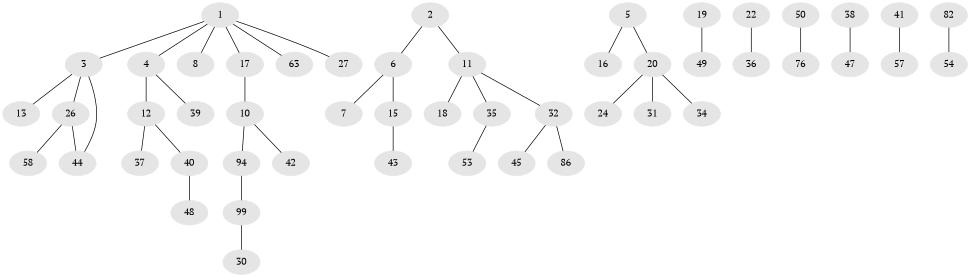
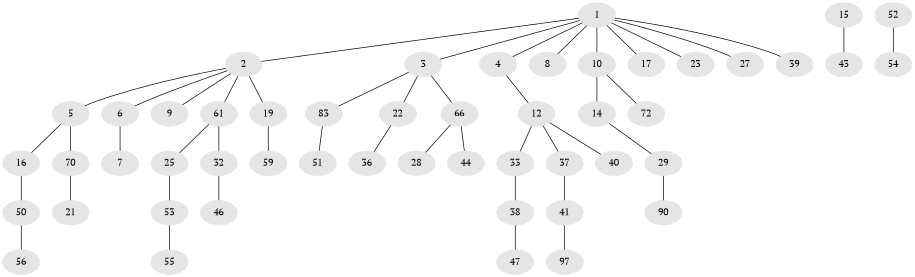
(949, 15) -> (893, 15)
none -> (420, 40)
(294, 64) -> (696, 64)
(467, 64) -> (219, 114)
(652, 64) -> (71, 163)
(702, 64) -> (268, 163)
(801, 64) -> (21, 262)
(899, 64) -> (565, 262)
none -> (154, 84)
(171, 89) -> (699, 33)
(245, 89) -> (597, 40)
none -> (256, 89)
(393, 89) -> none
(21, 114) -> (324, 114)
(71, 114) -> (460, 114)
none -> (169, 114)
(443, 114) -> none
(492, 114) -> (169, 163)
(603, 114) -> none
(652, 114) -> (71, 213)
(702, 114) -> none
(97, 115) -> (411, 89)
(28, 163) -> (416, 163)
(242, 163) -> (597, 114)
(291, 163) -> (646, 114)
none -> (318, 163)
none -> (515, 163)
(517, 163) -> none
(566, 163) -> (219, 213)
none -> (21, 188)
none -> (565, 188)
(189, 213) -> none
(242, 213) -> (663, 163)
none -> (169, 262)
(242, 262) -> (663, 213)
